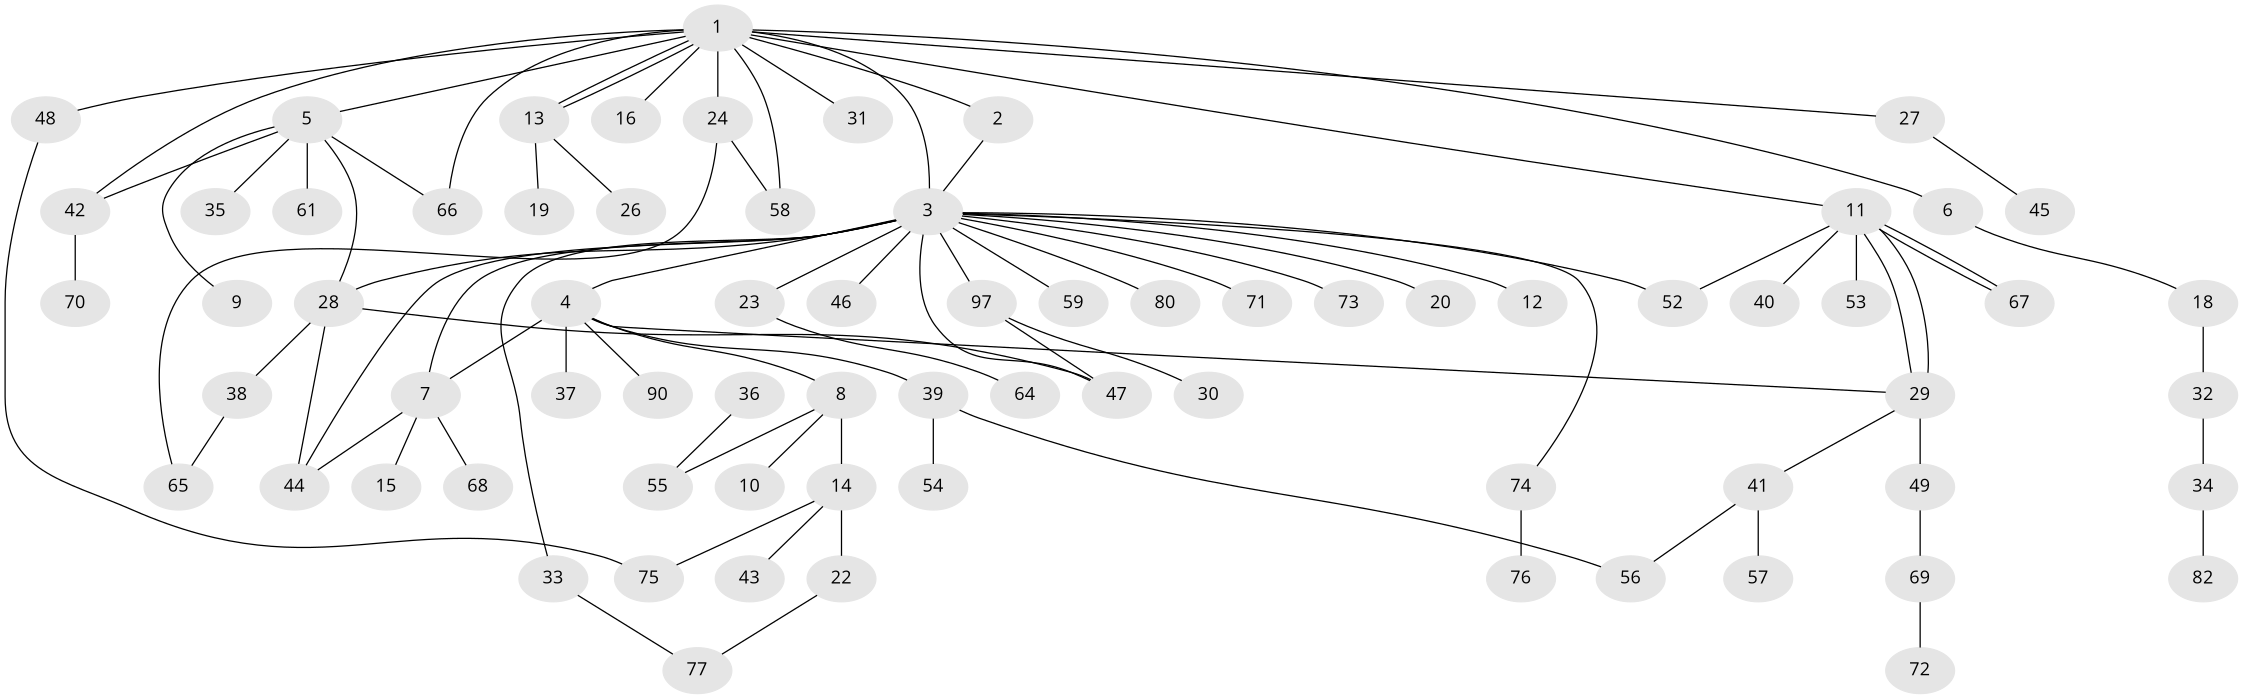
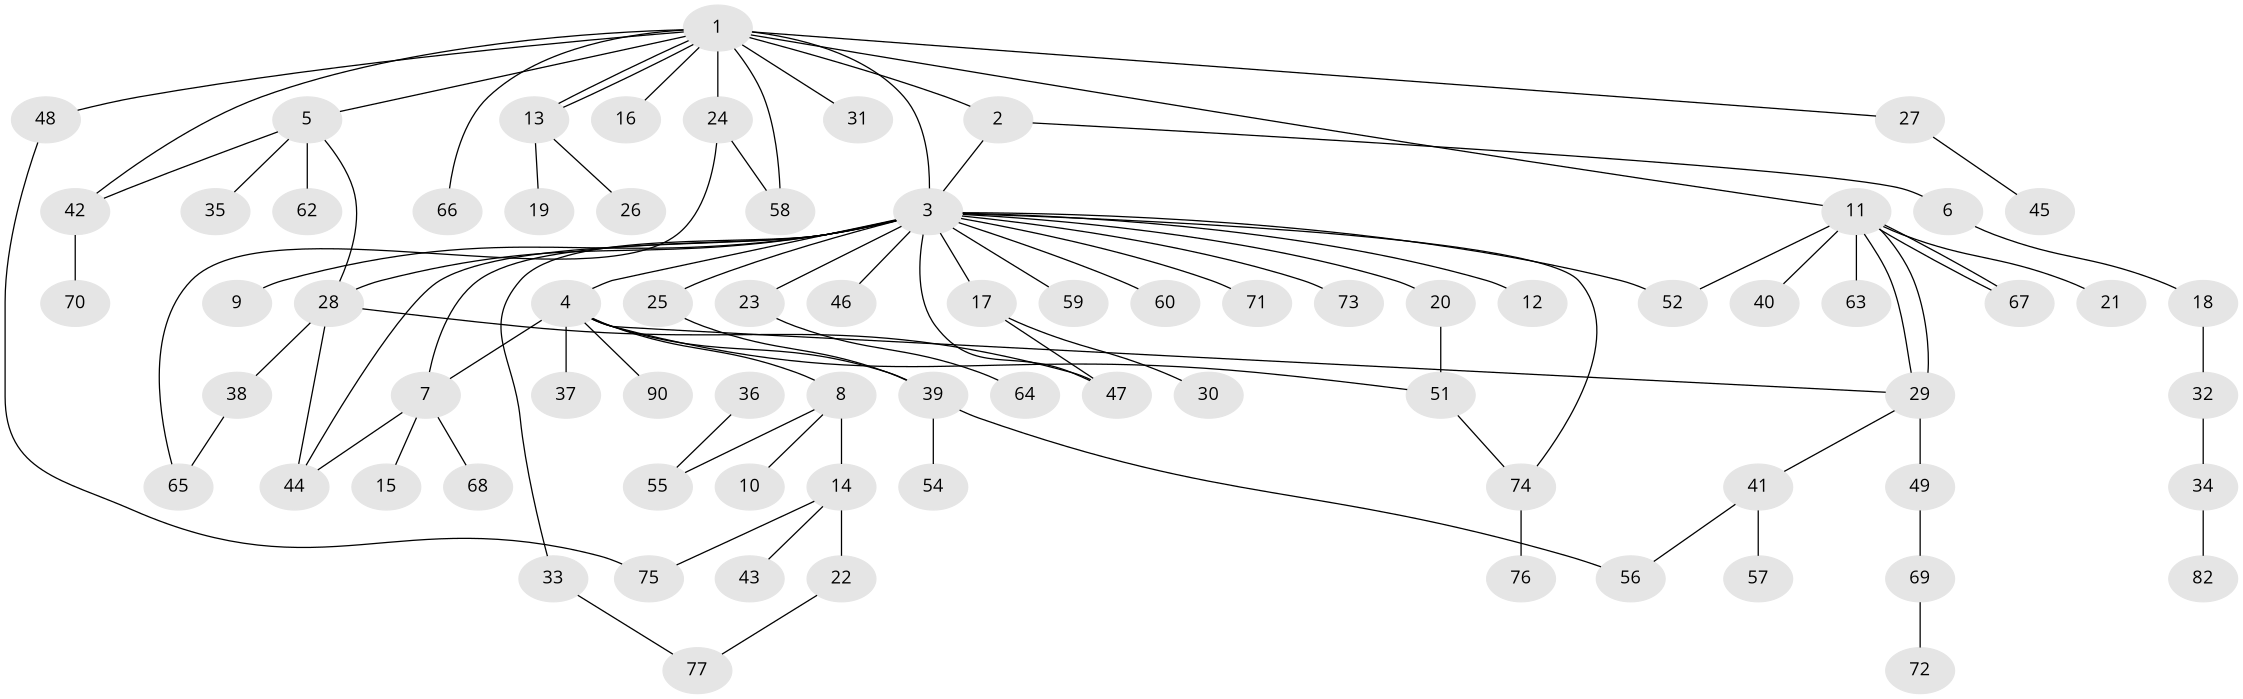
(1460, 93) -> (1524, 153)
(378, 166) -> none
(172, 186) -> (515, 248)
(307, 212) -> (307, 212)
none -> (658, 303)
(982, 303) -> (982, 303)
(1165, 303) -> (1165, 303)
(1856, 303) -> (1856, 303)
none -> (2111, 303)
none -> (1441, 395)
